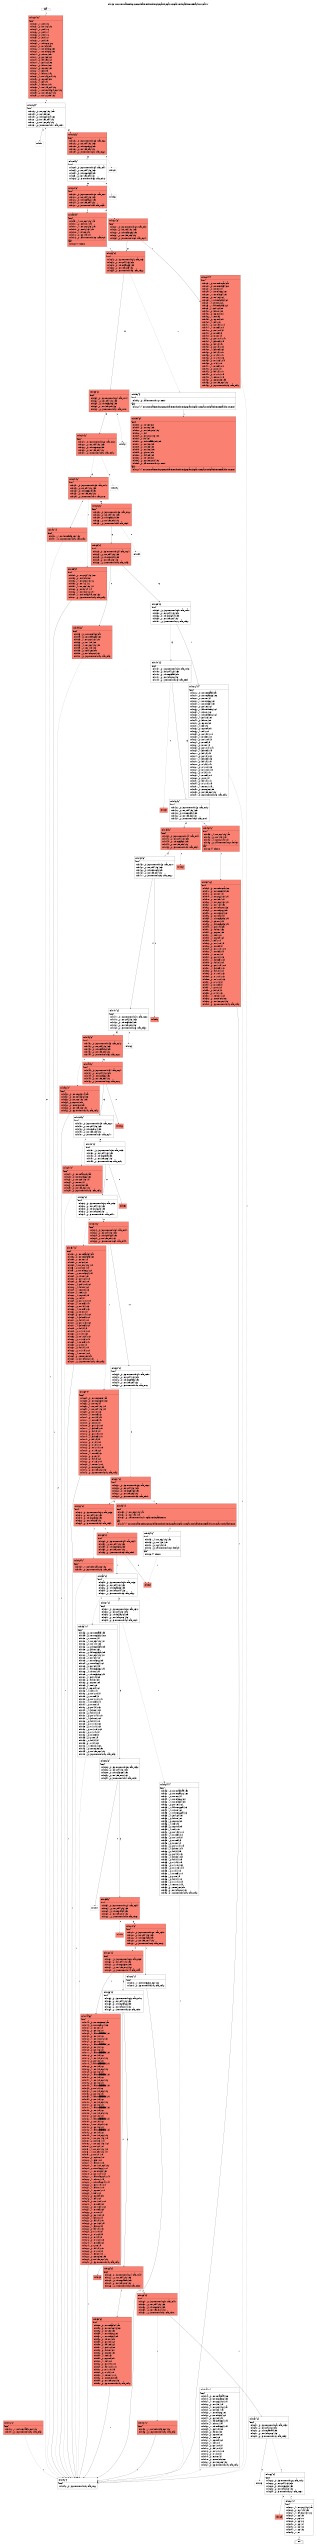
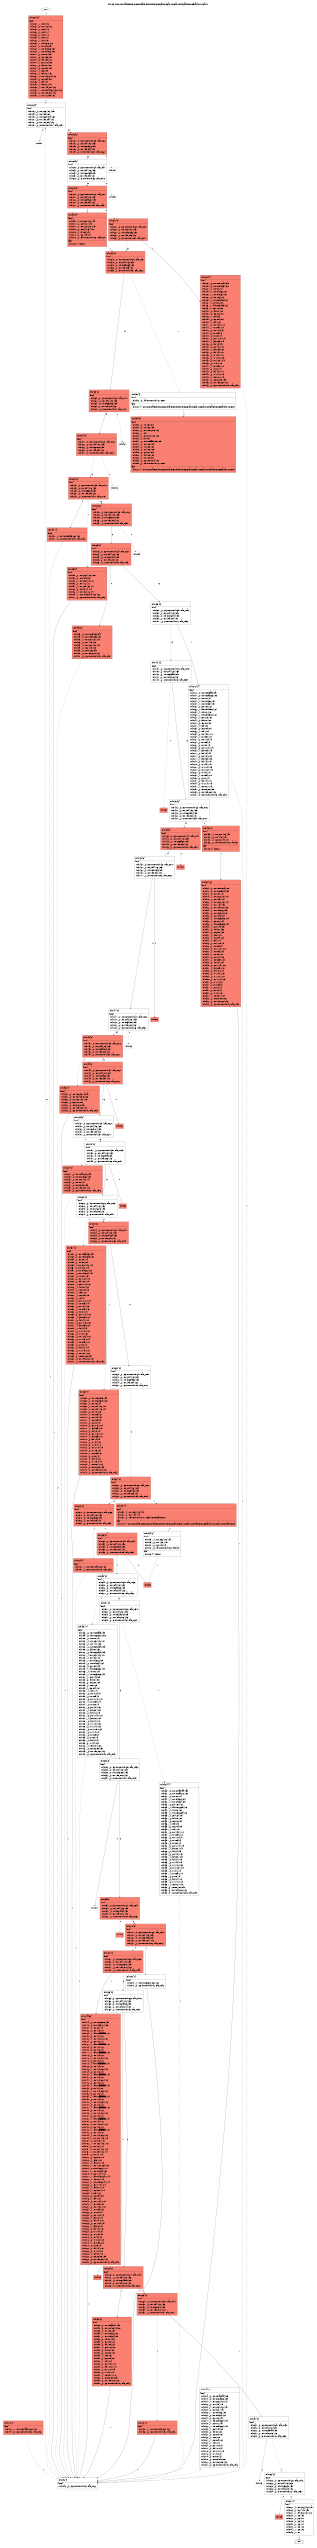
(46, 9) -> (46, 9)
